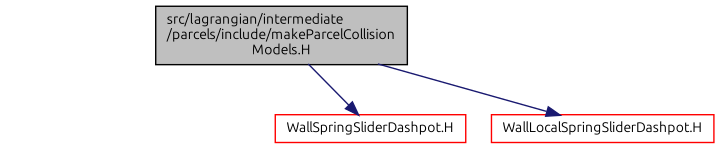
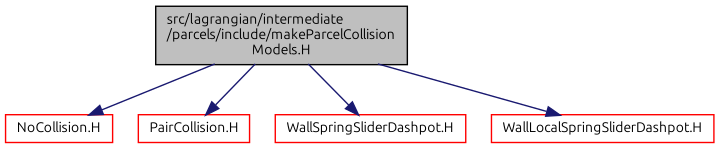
none -> (59, 129)
none -> (194, 129)
